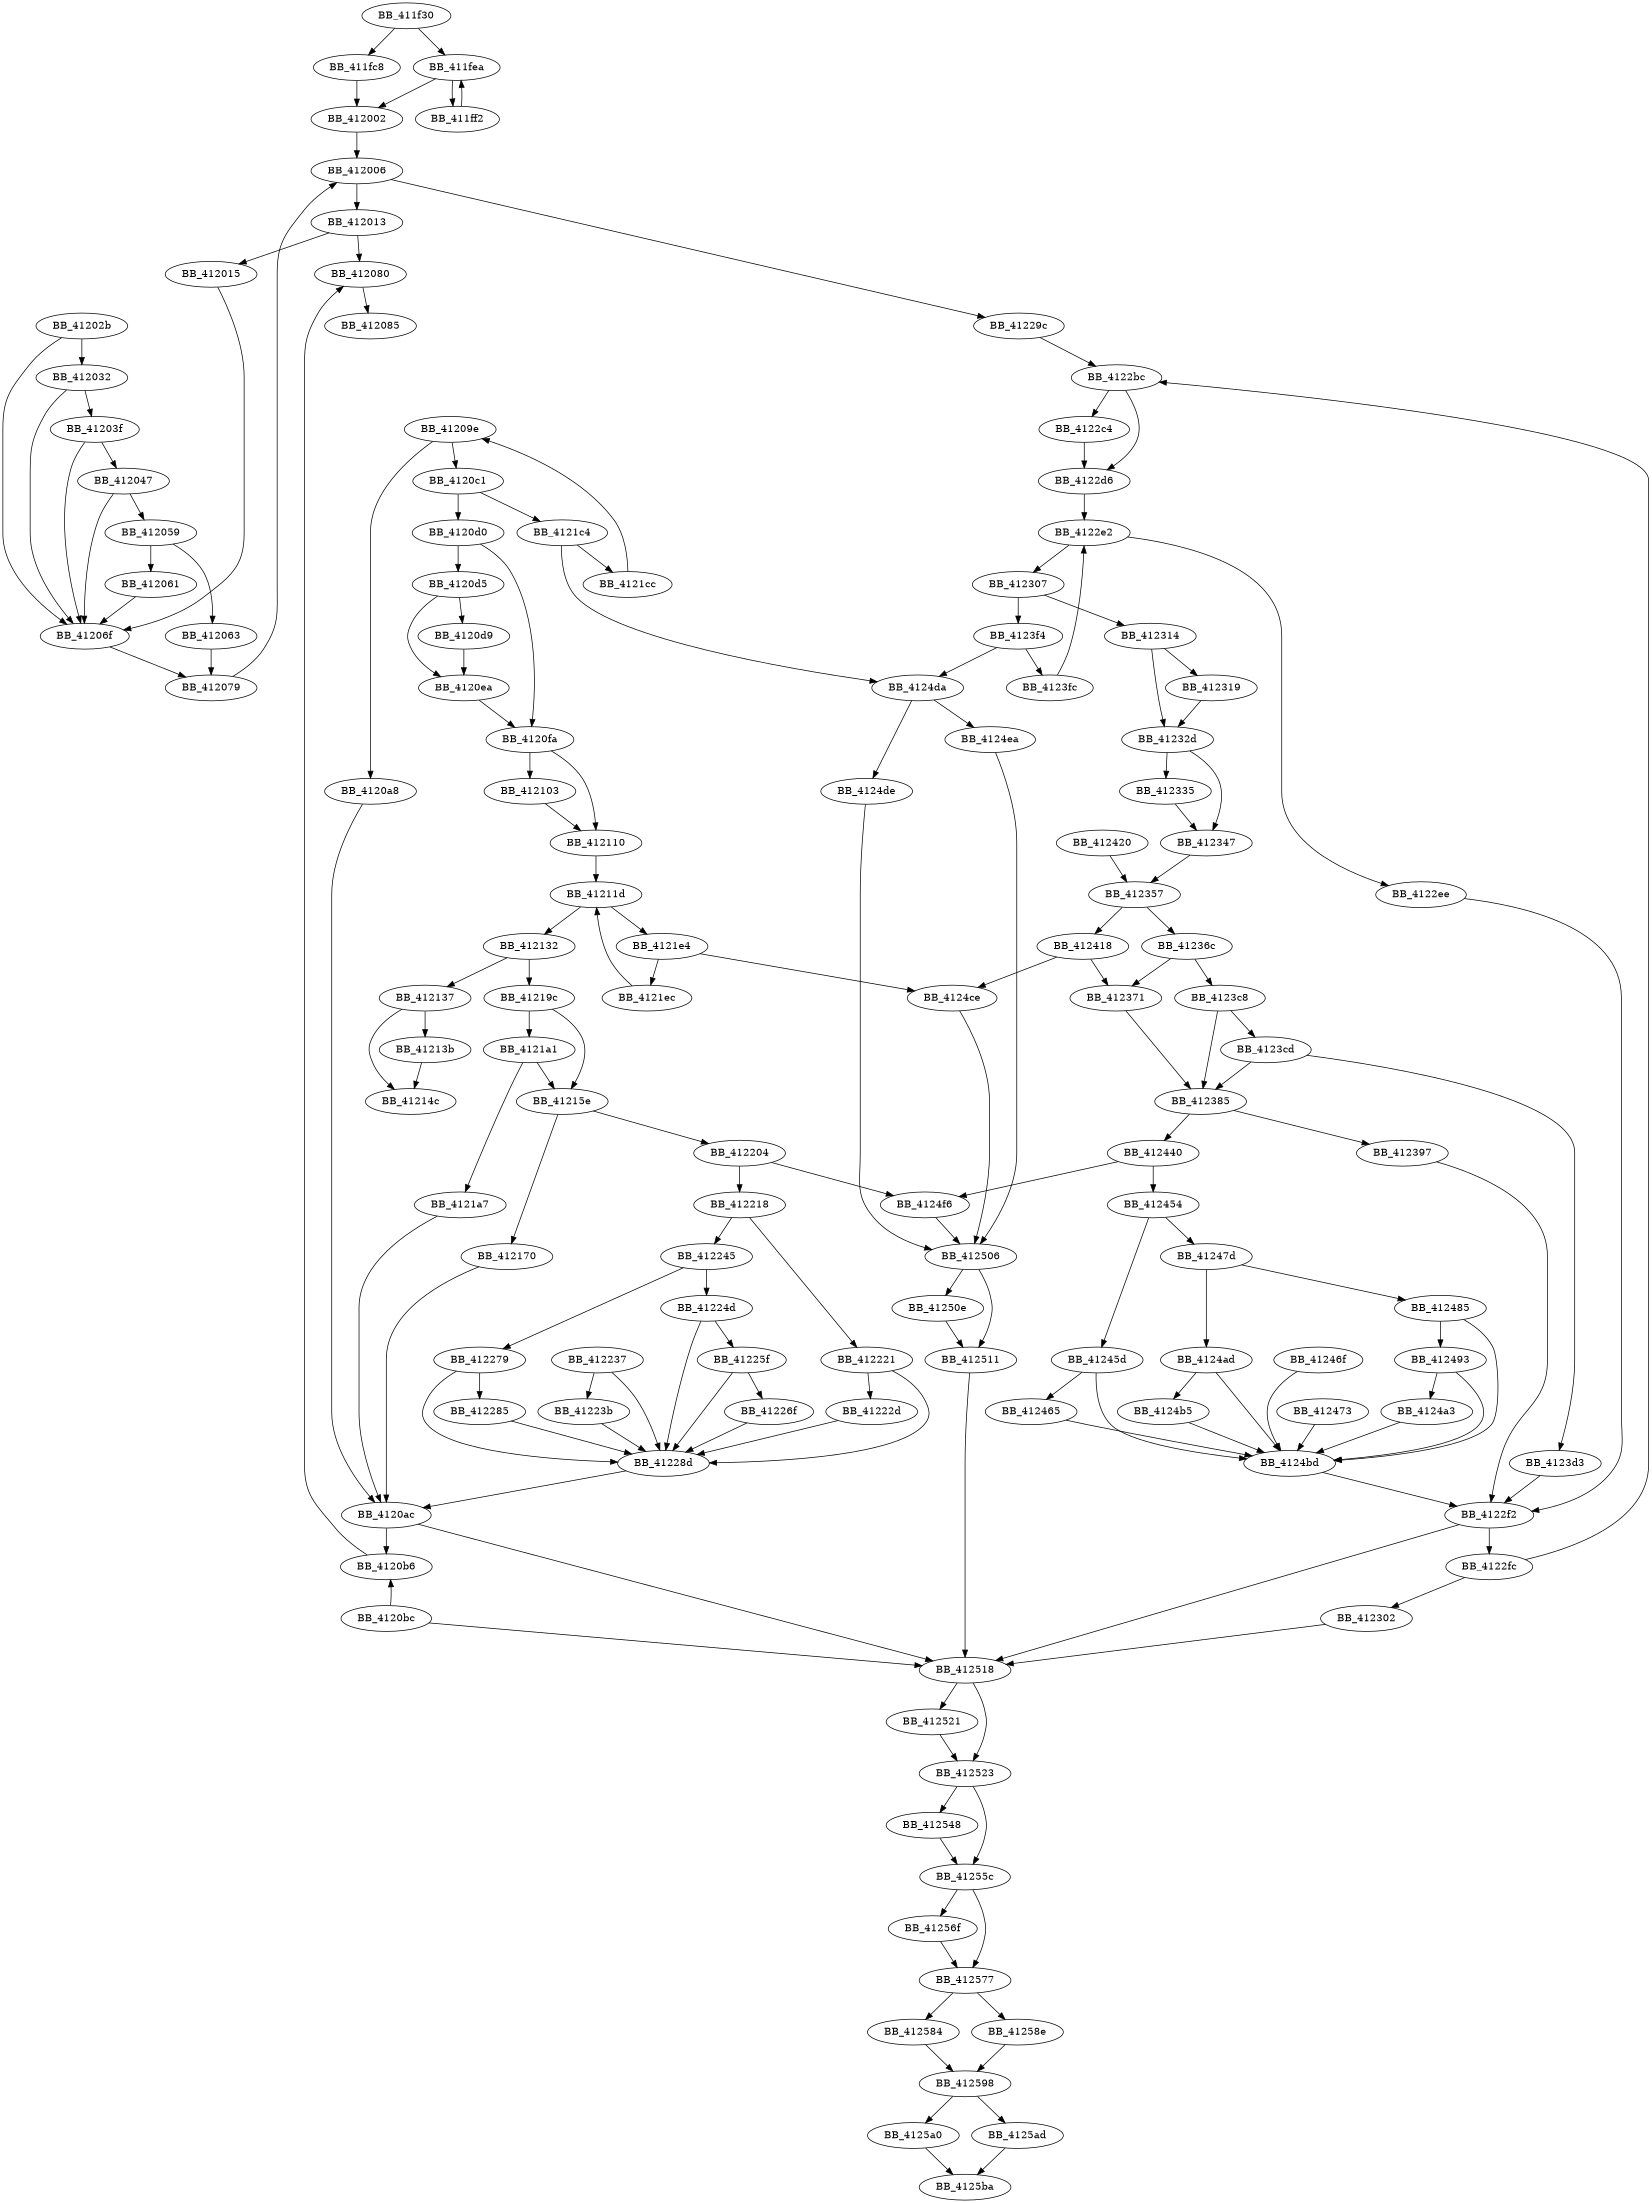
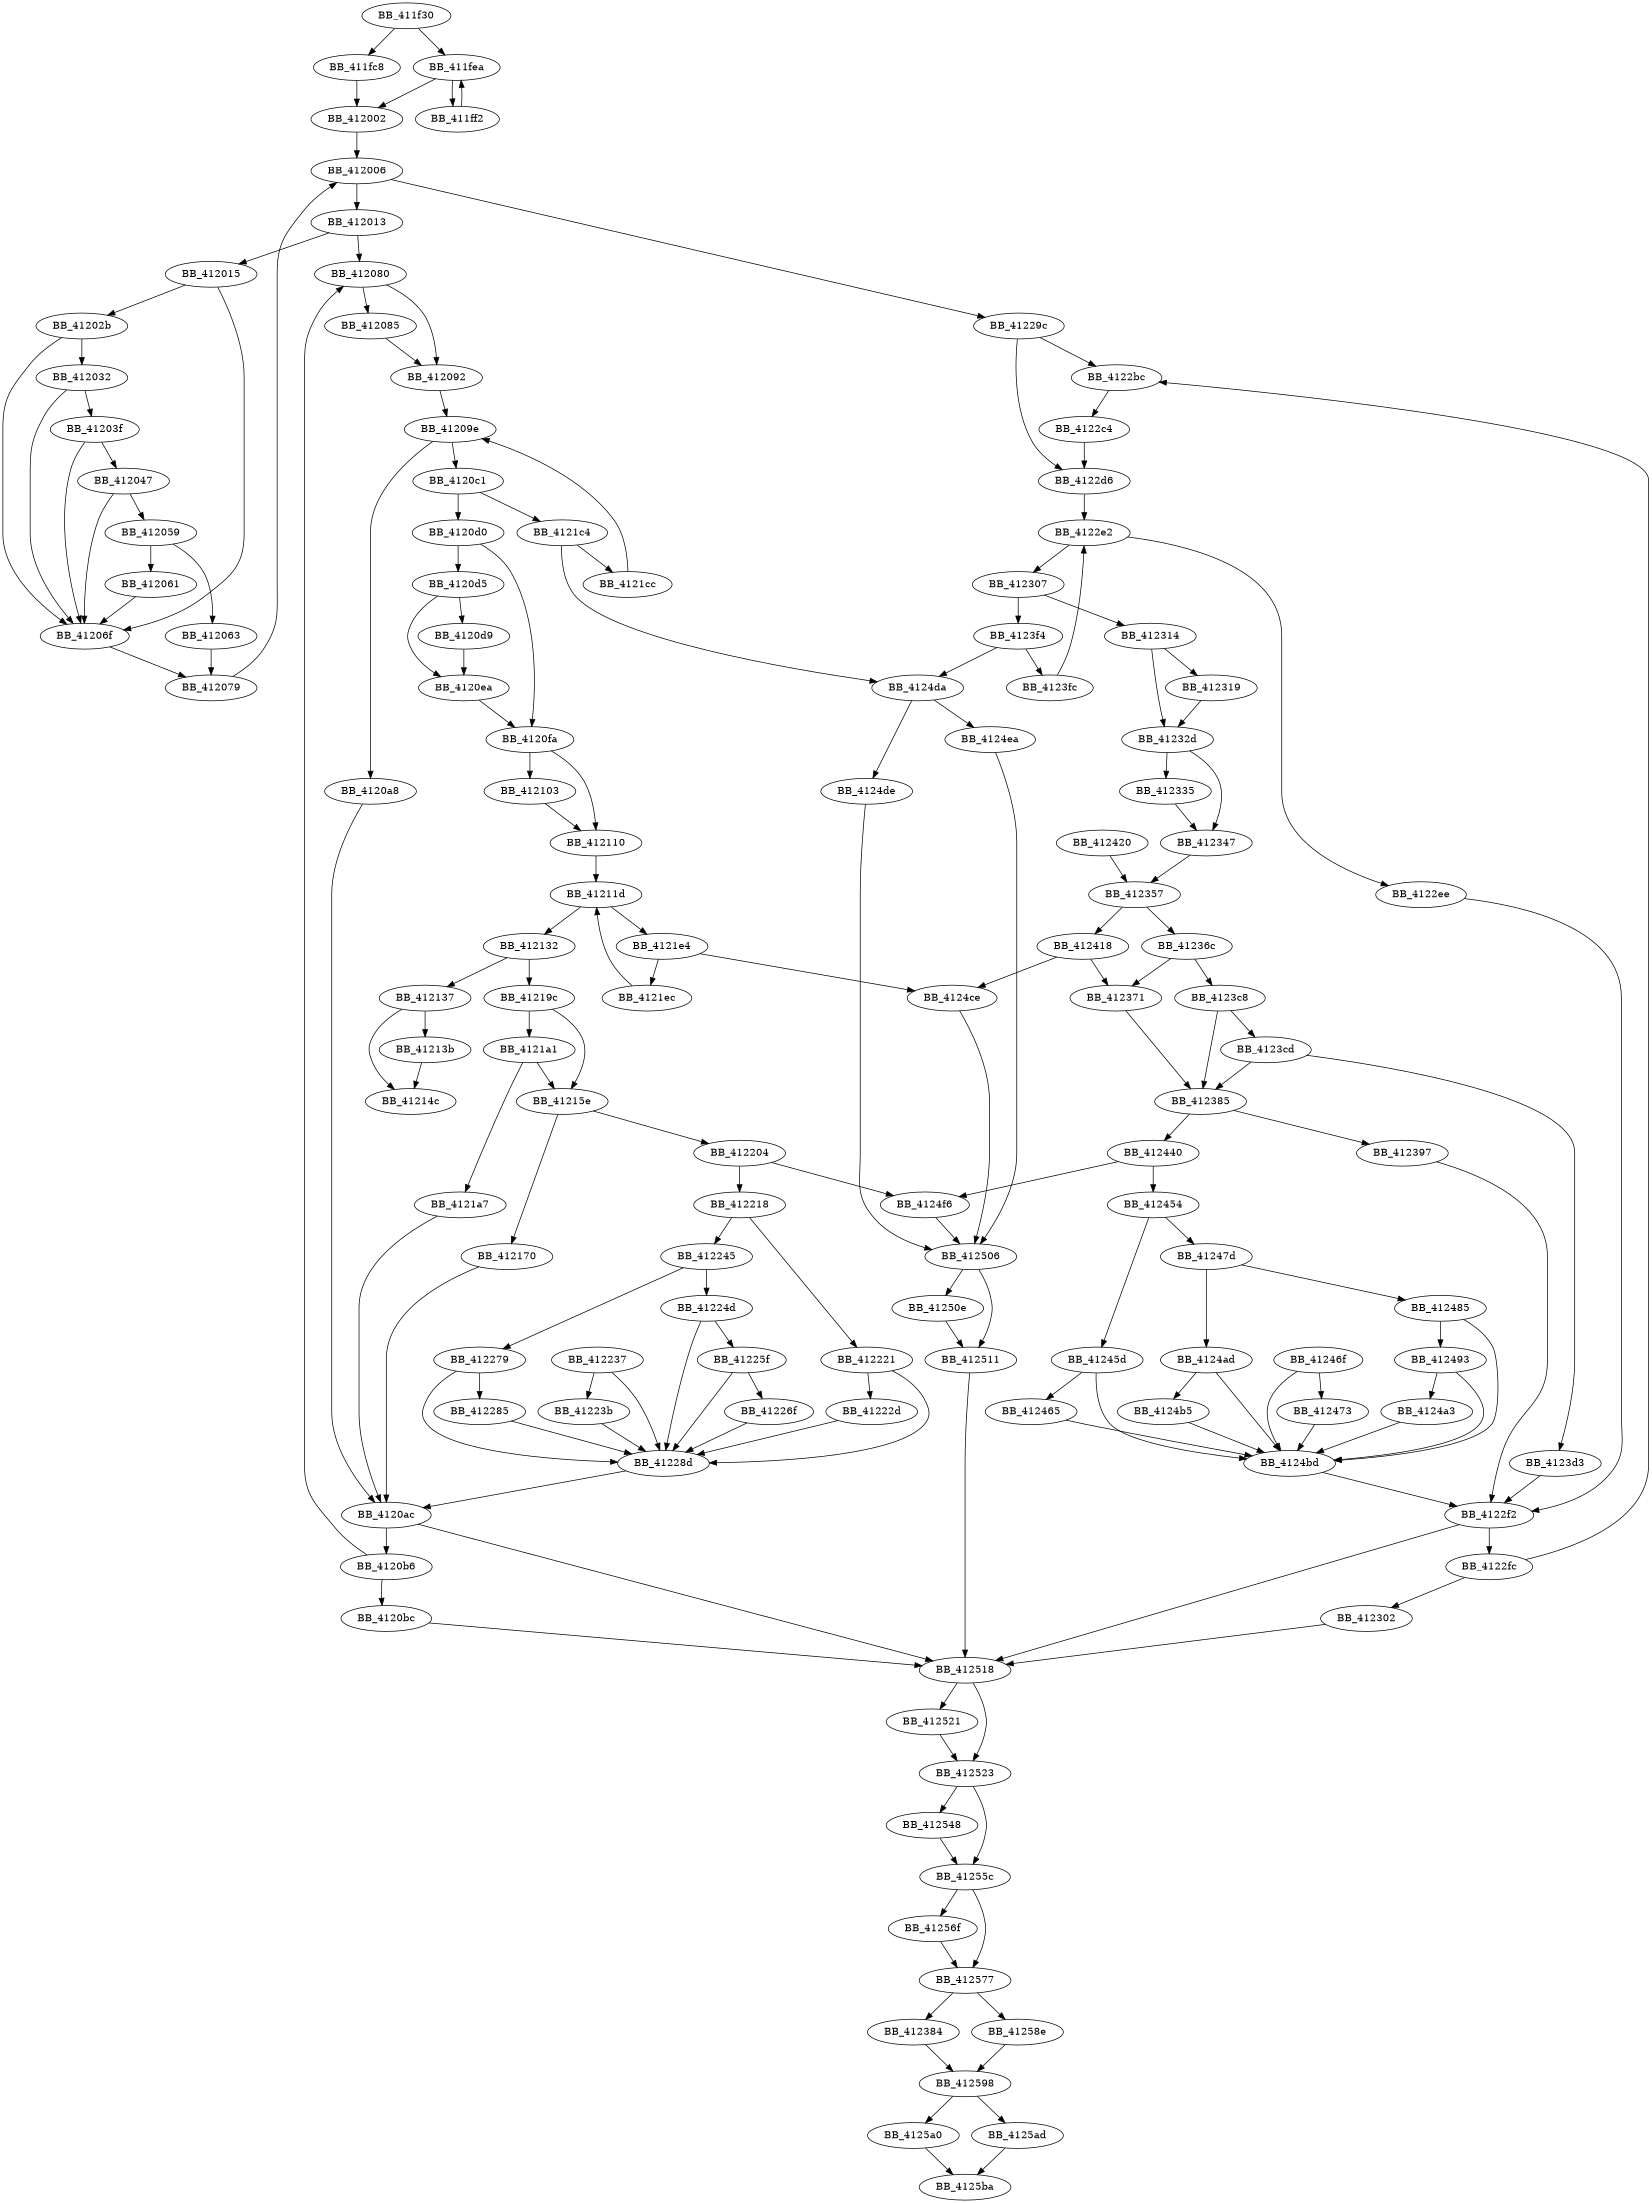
none -> (150, 299)
none -> (437, 378)
(1139, 432) -> (1020, 408)
none -> (1320, 1382)
(391, 1596) -> (382, 1589)
(913, 2032) -> (913, 2032)
